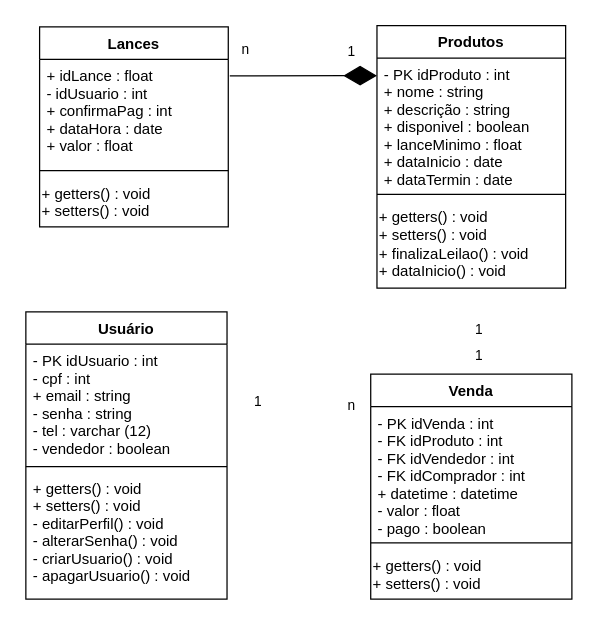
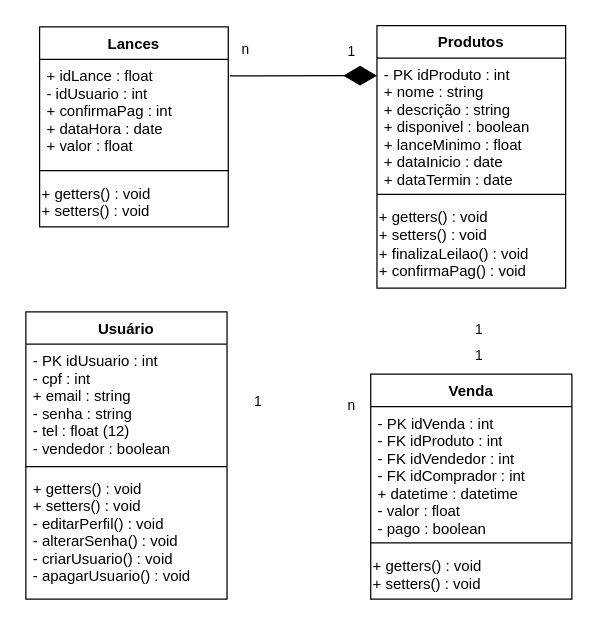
(465, 245) -> (465, 245)
(101, 361) -> (101, 361)
